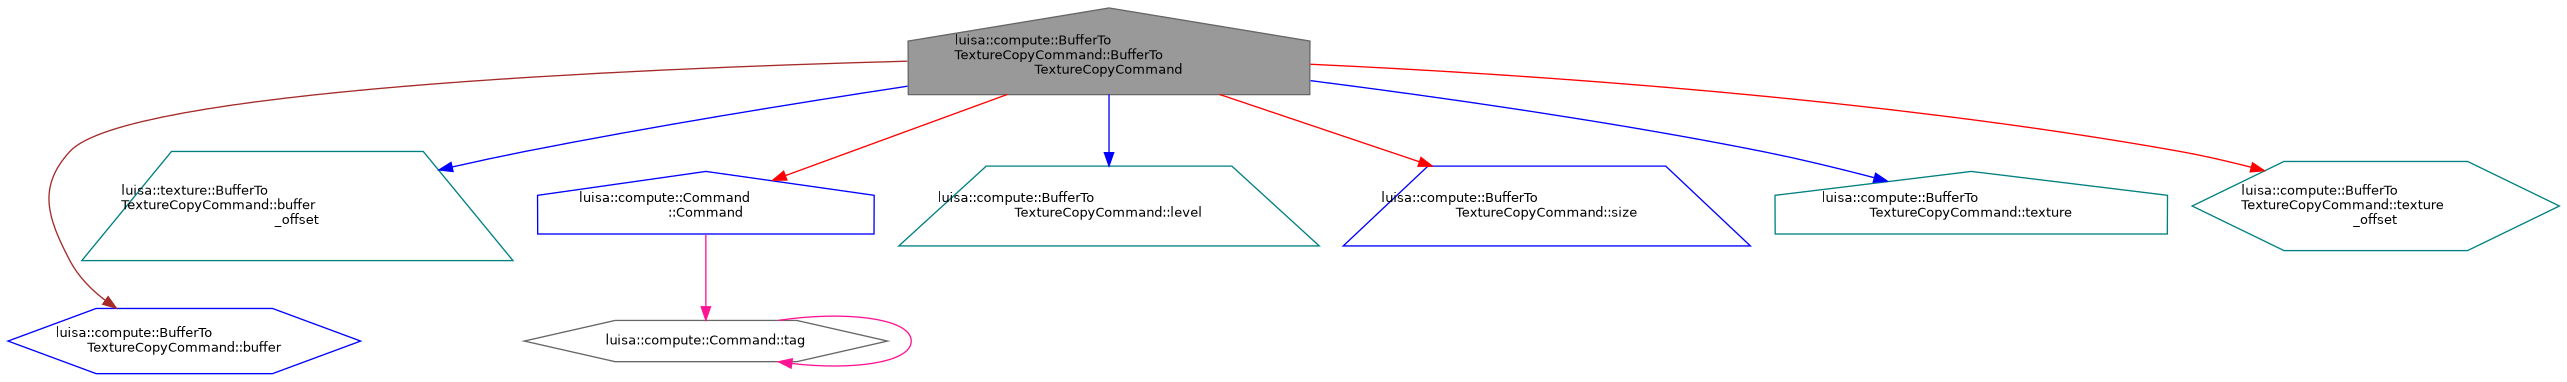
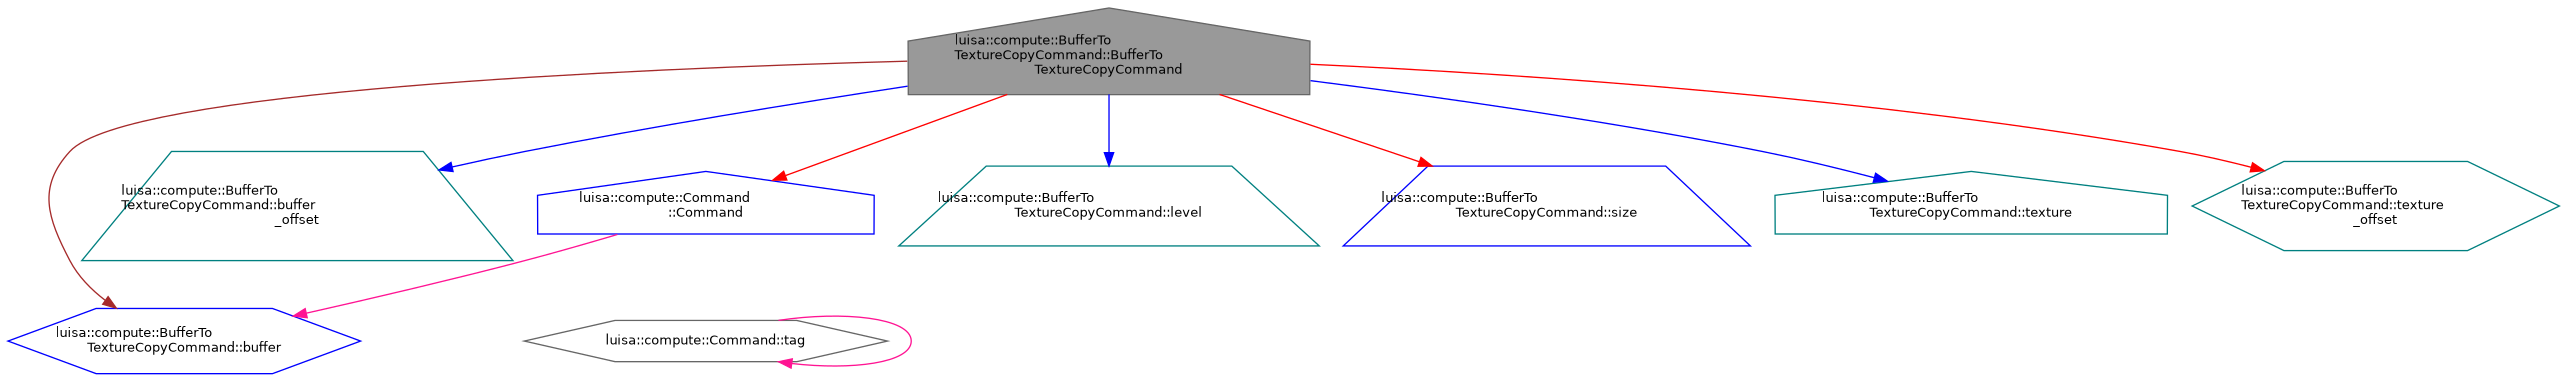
(297, 206) -> (297, 206)
(706, 271) -> (463, 276)
